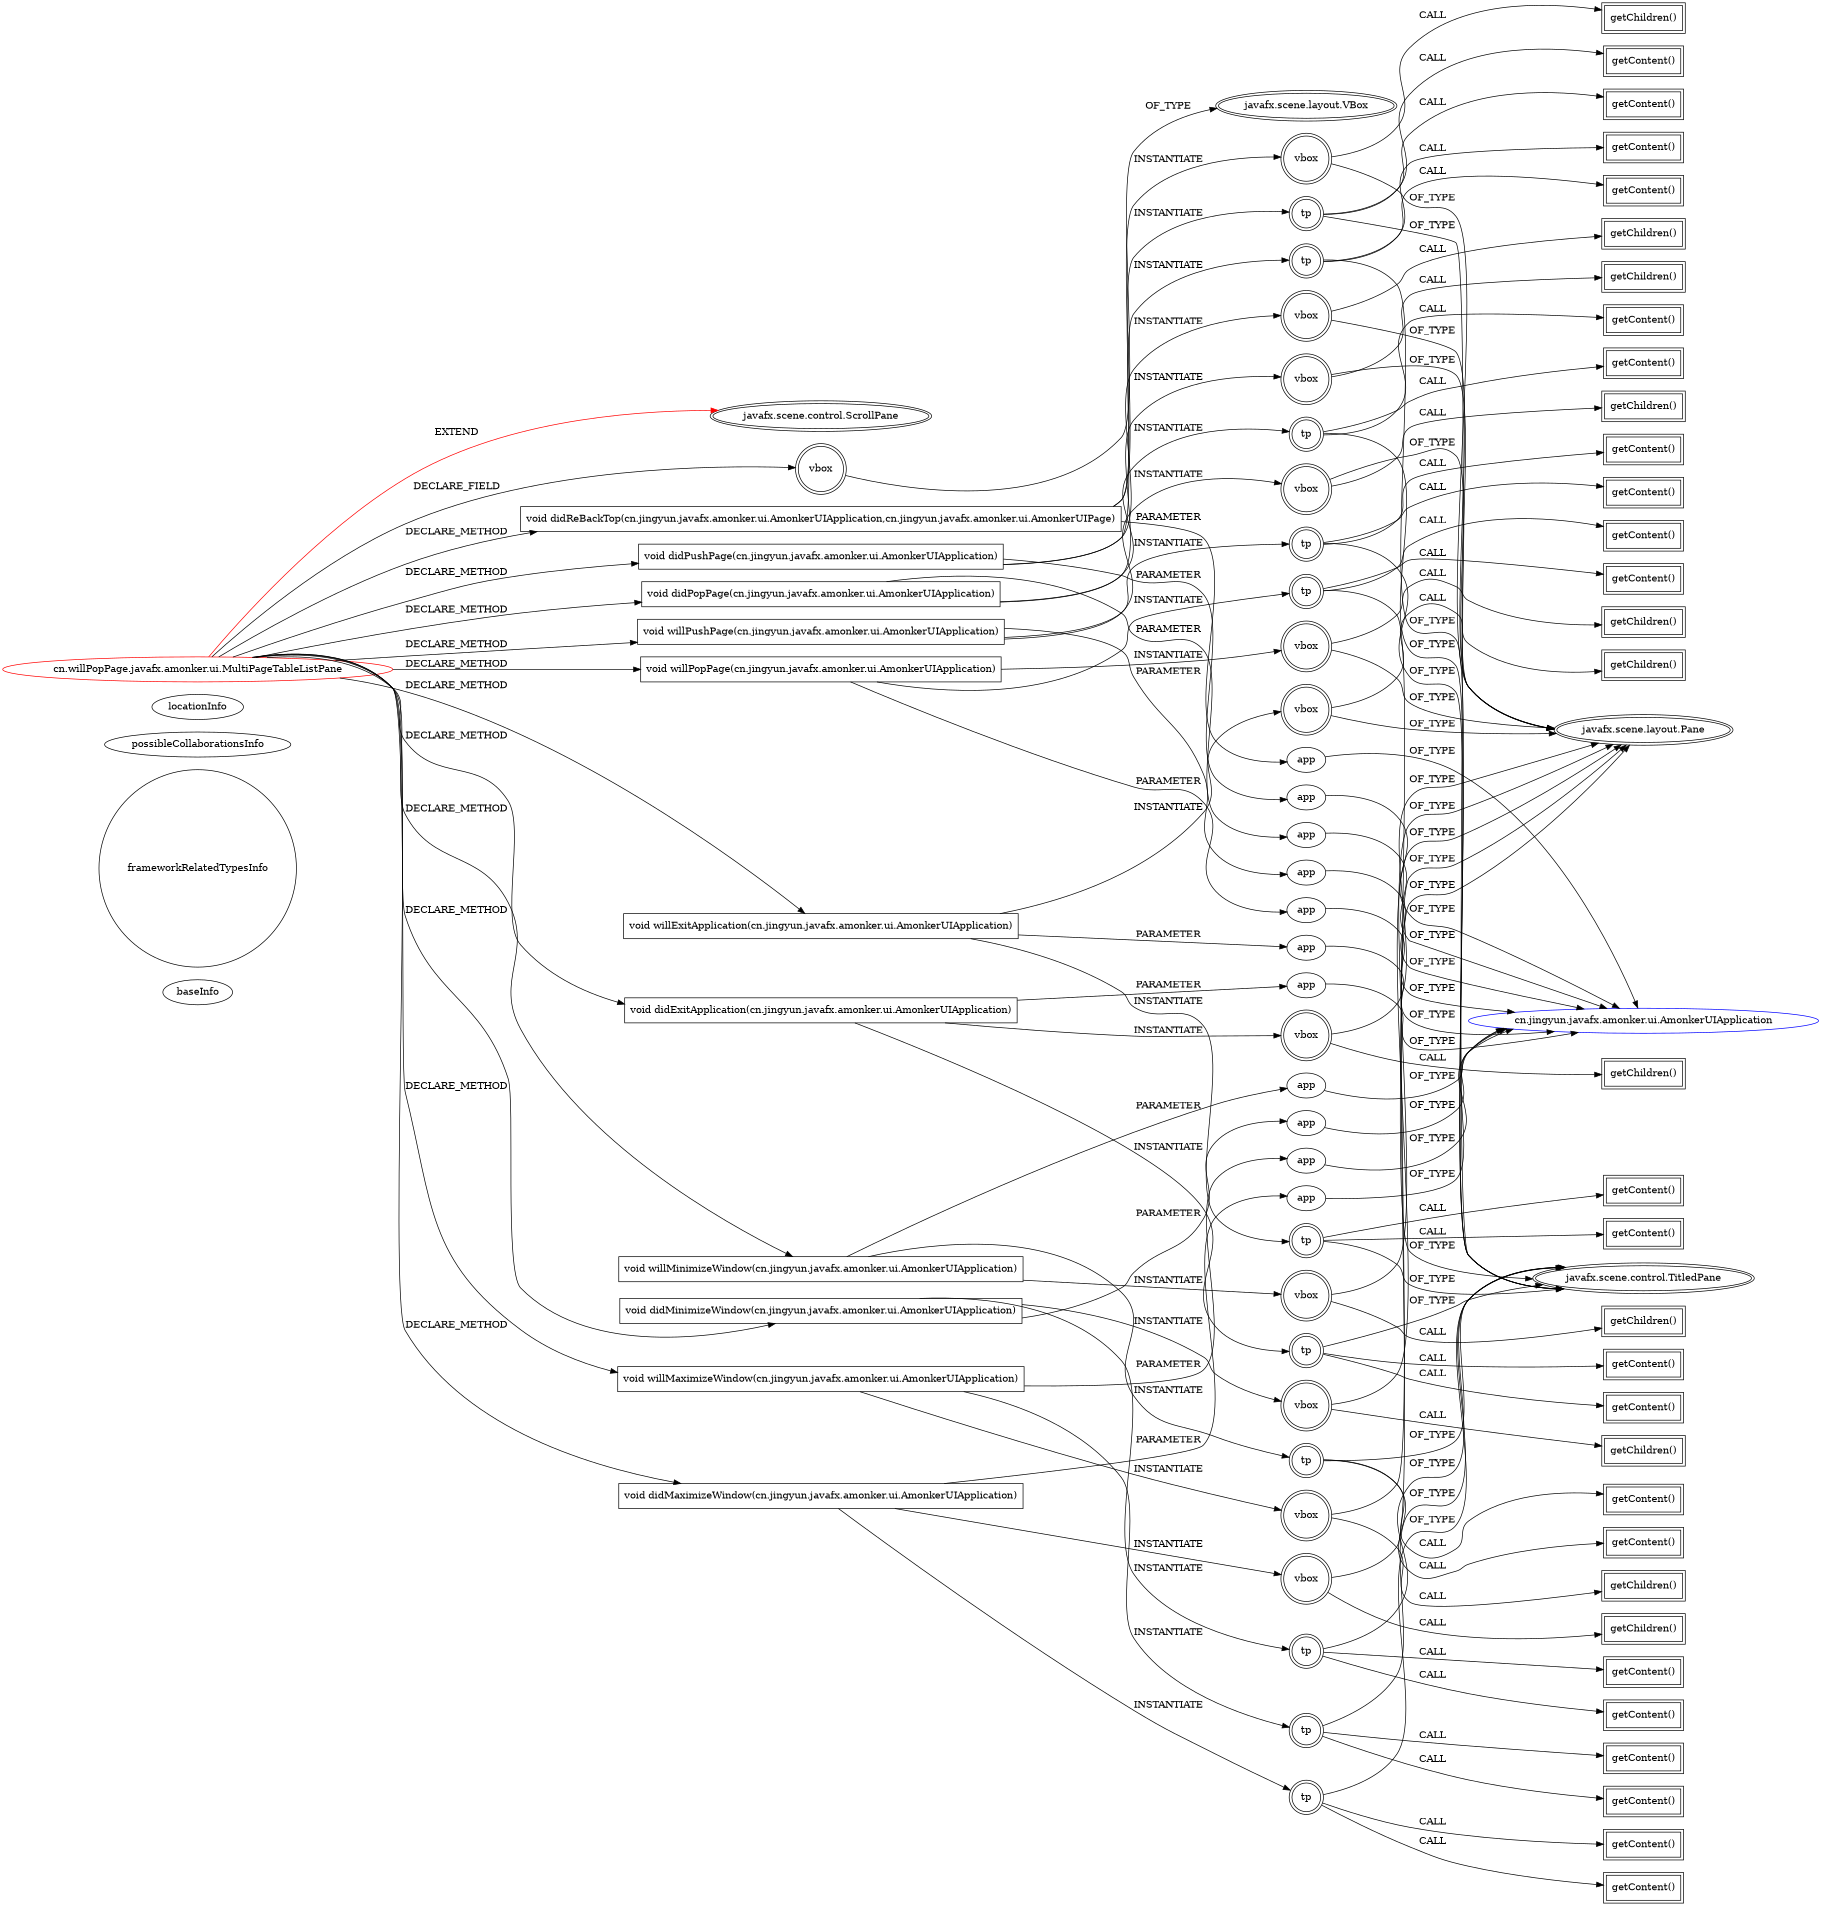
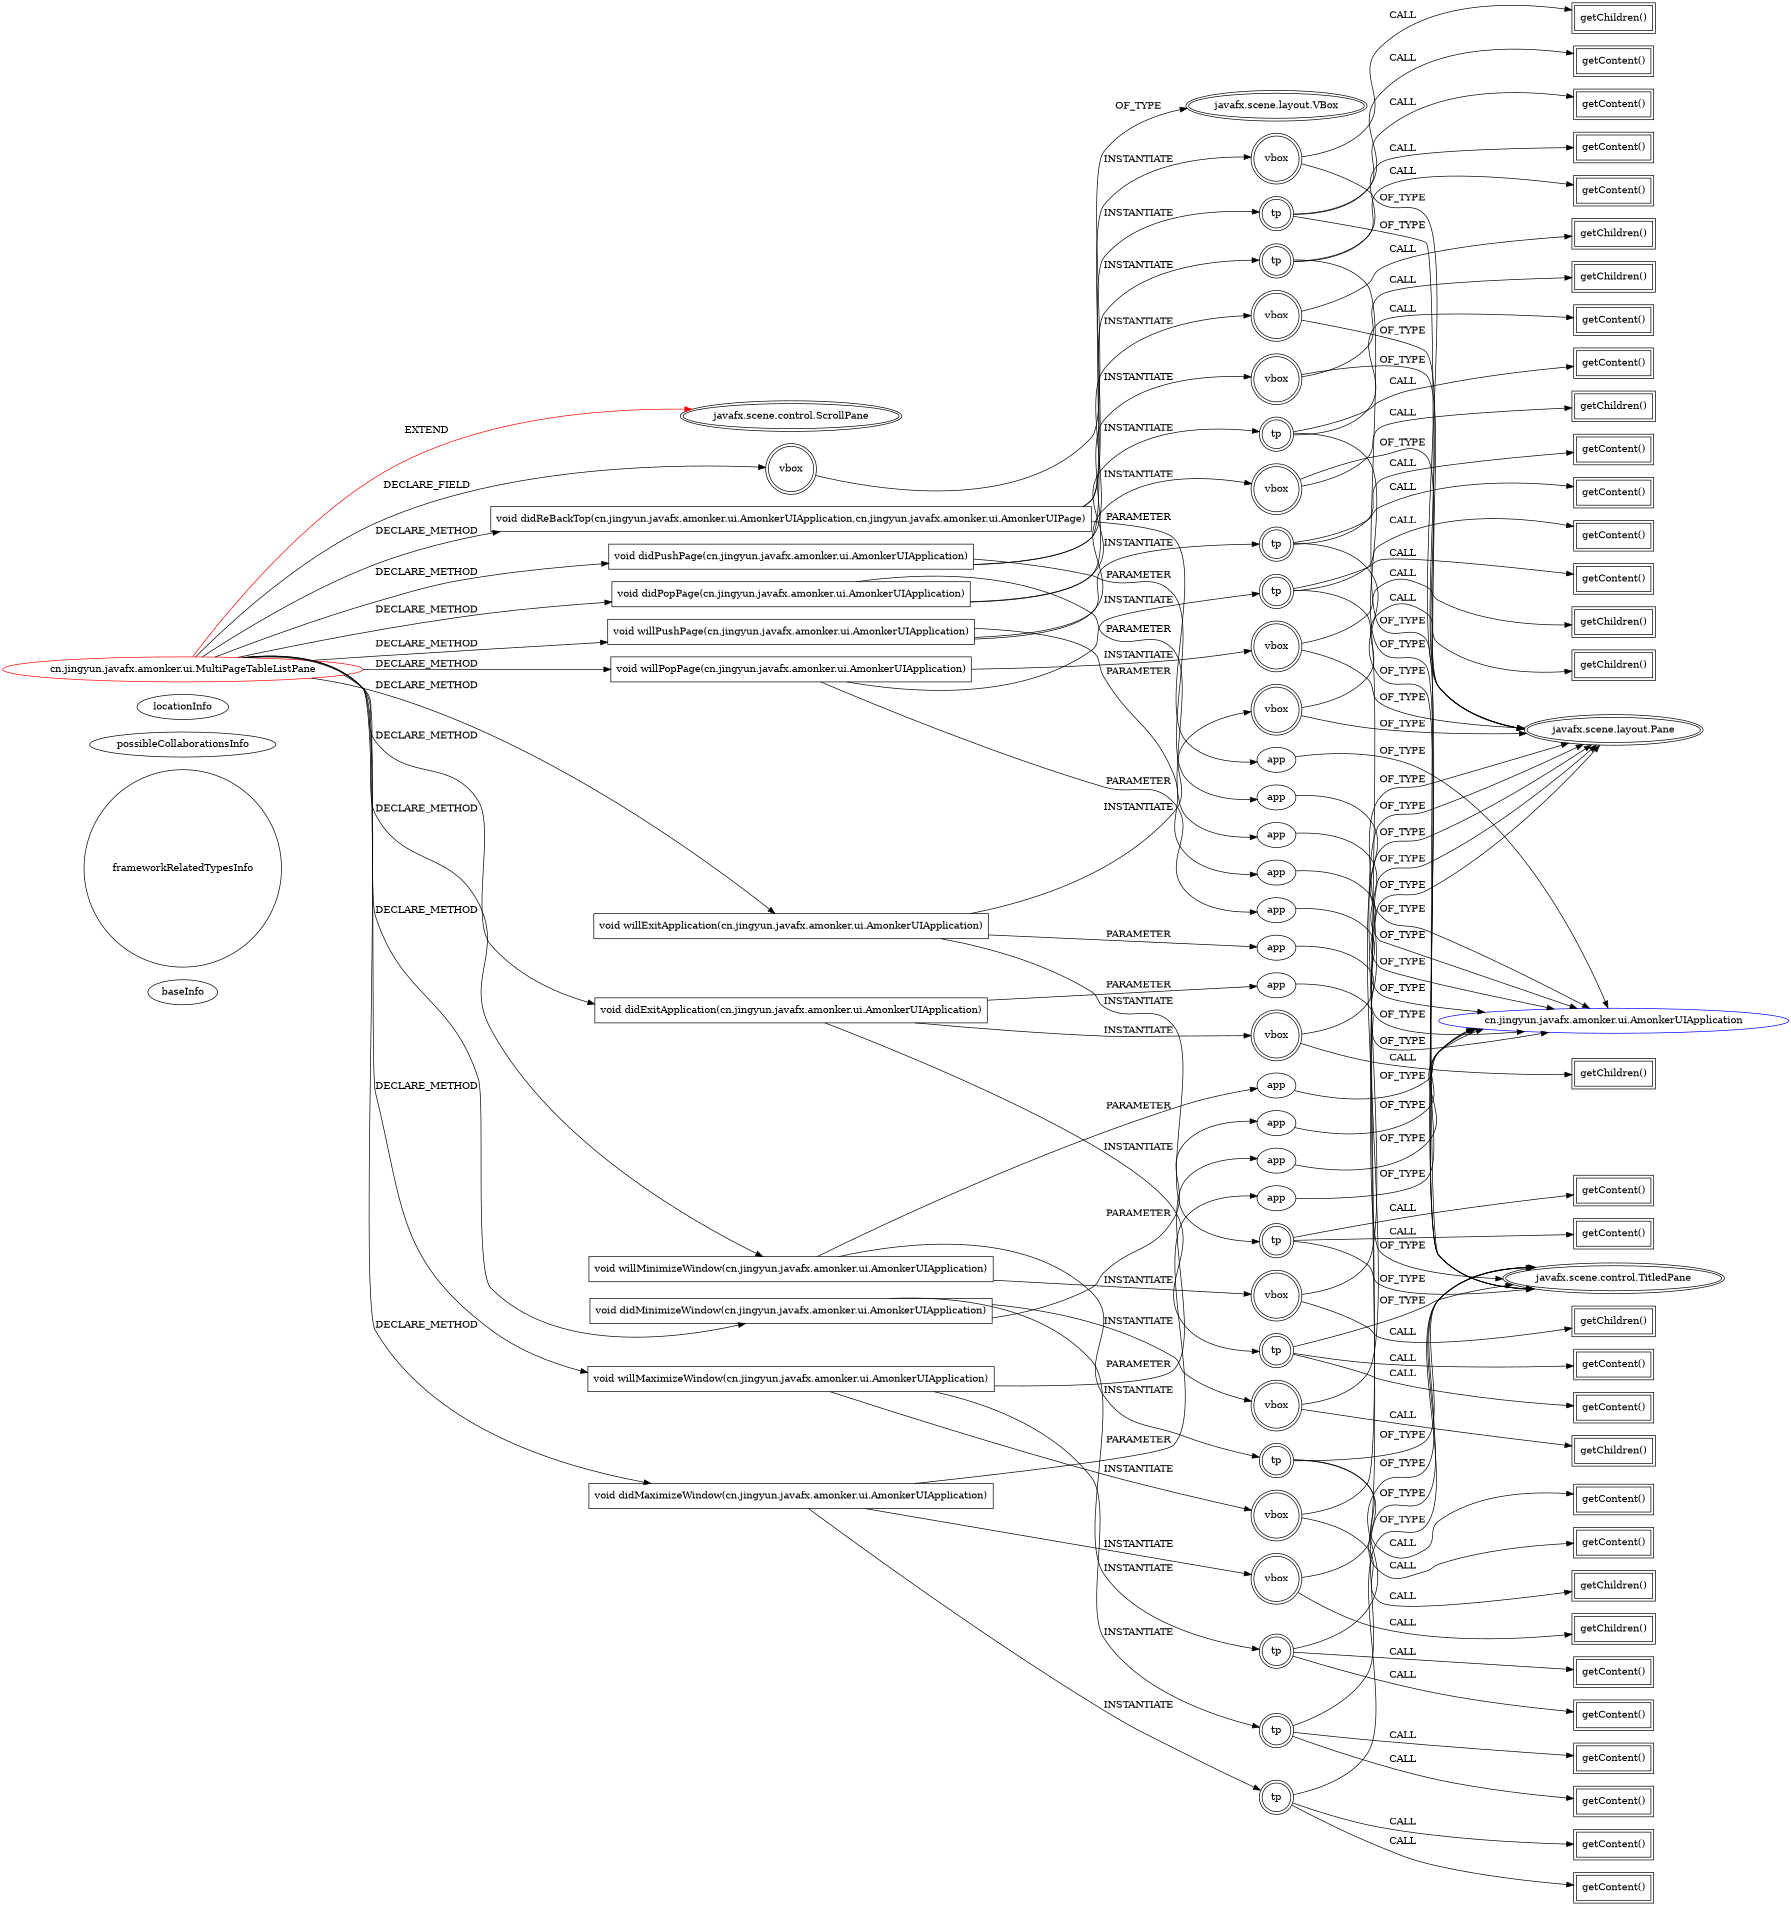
(198, 669) -> (183, 669)
